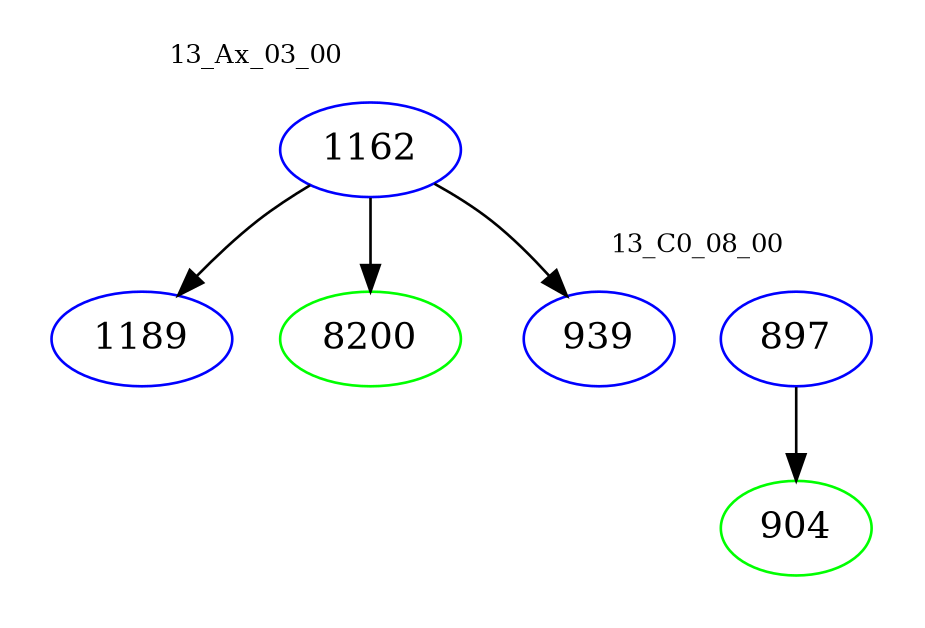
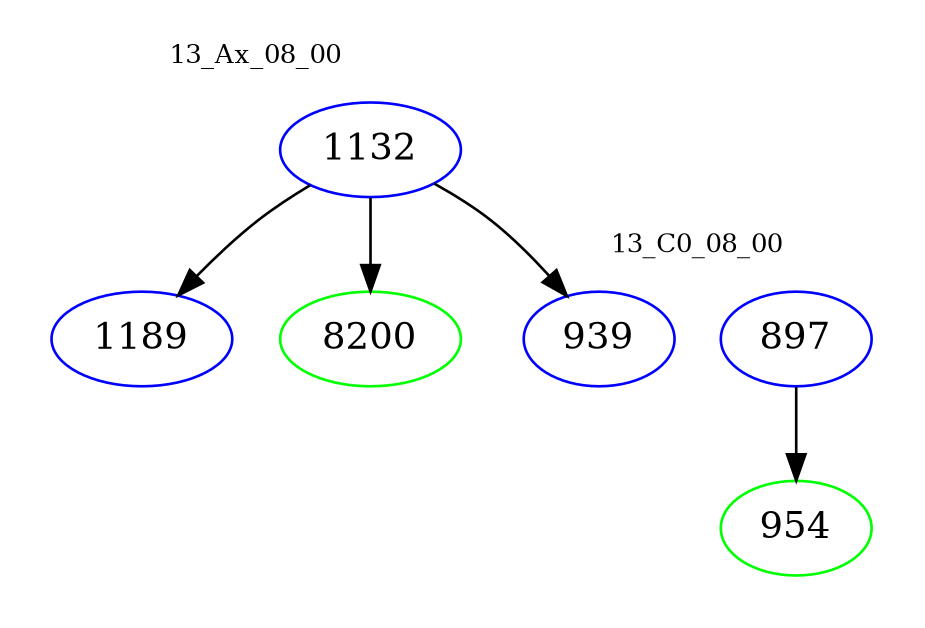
(256, 56) -> (256, 56)
(371, 150) -> (371, 150)
(796, 528) -> (796, 528)
